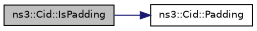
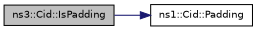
(202, 15) -> (202, 15)
